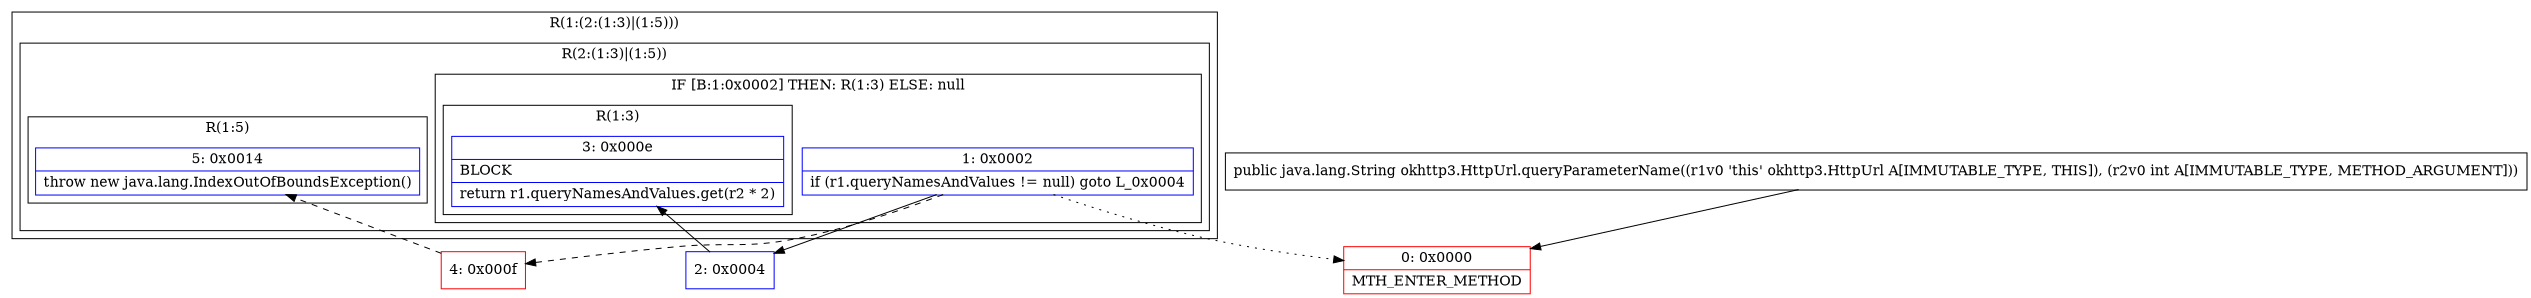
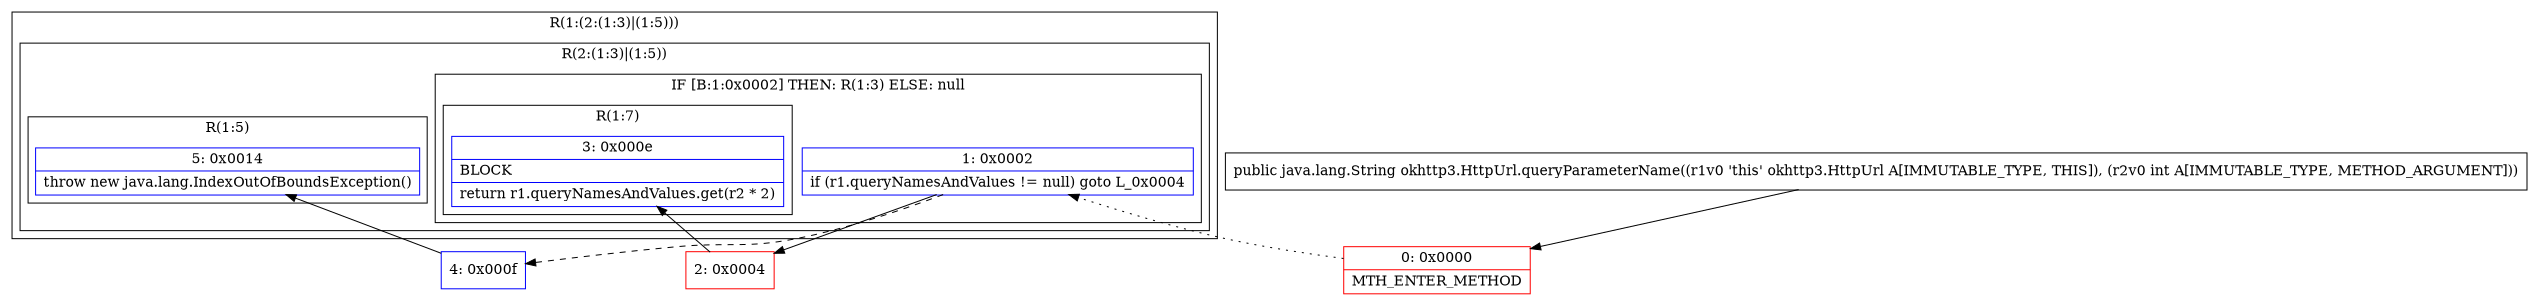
(618, 117) -> (618, 117)
(365, 224) -> (365, 224)
(1227, 243) -> (1229, 239)
(483, 270) -> (483, 270)
(730, 270) -> (730, 270)
